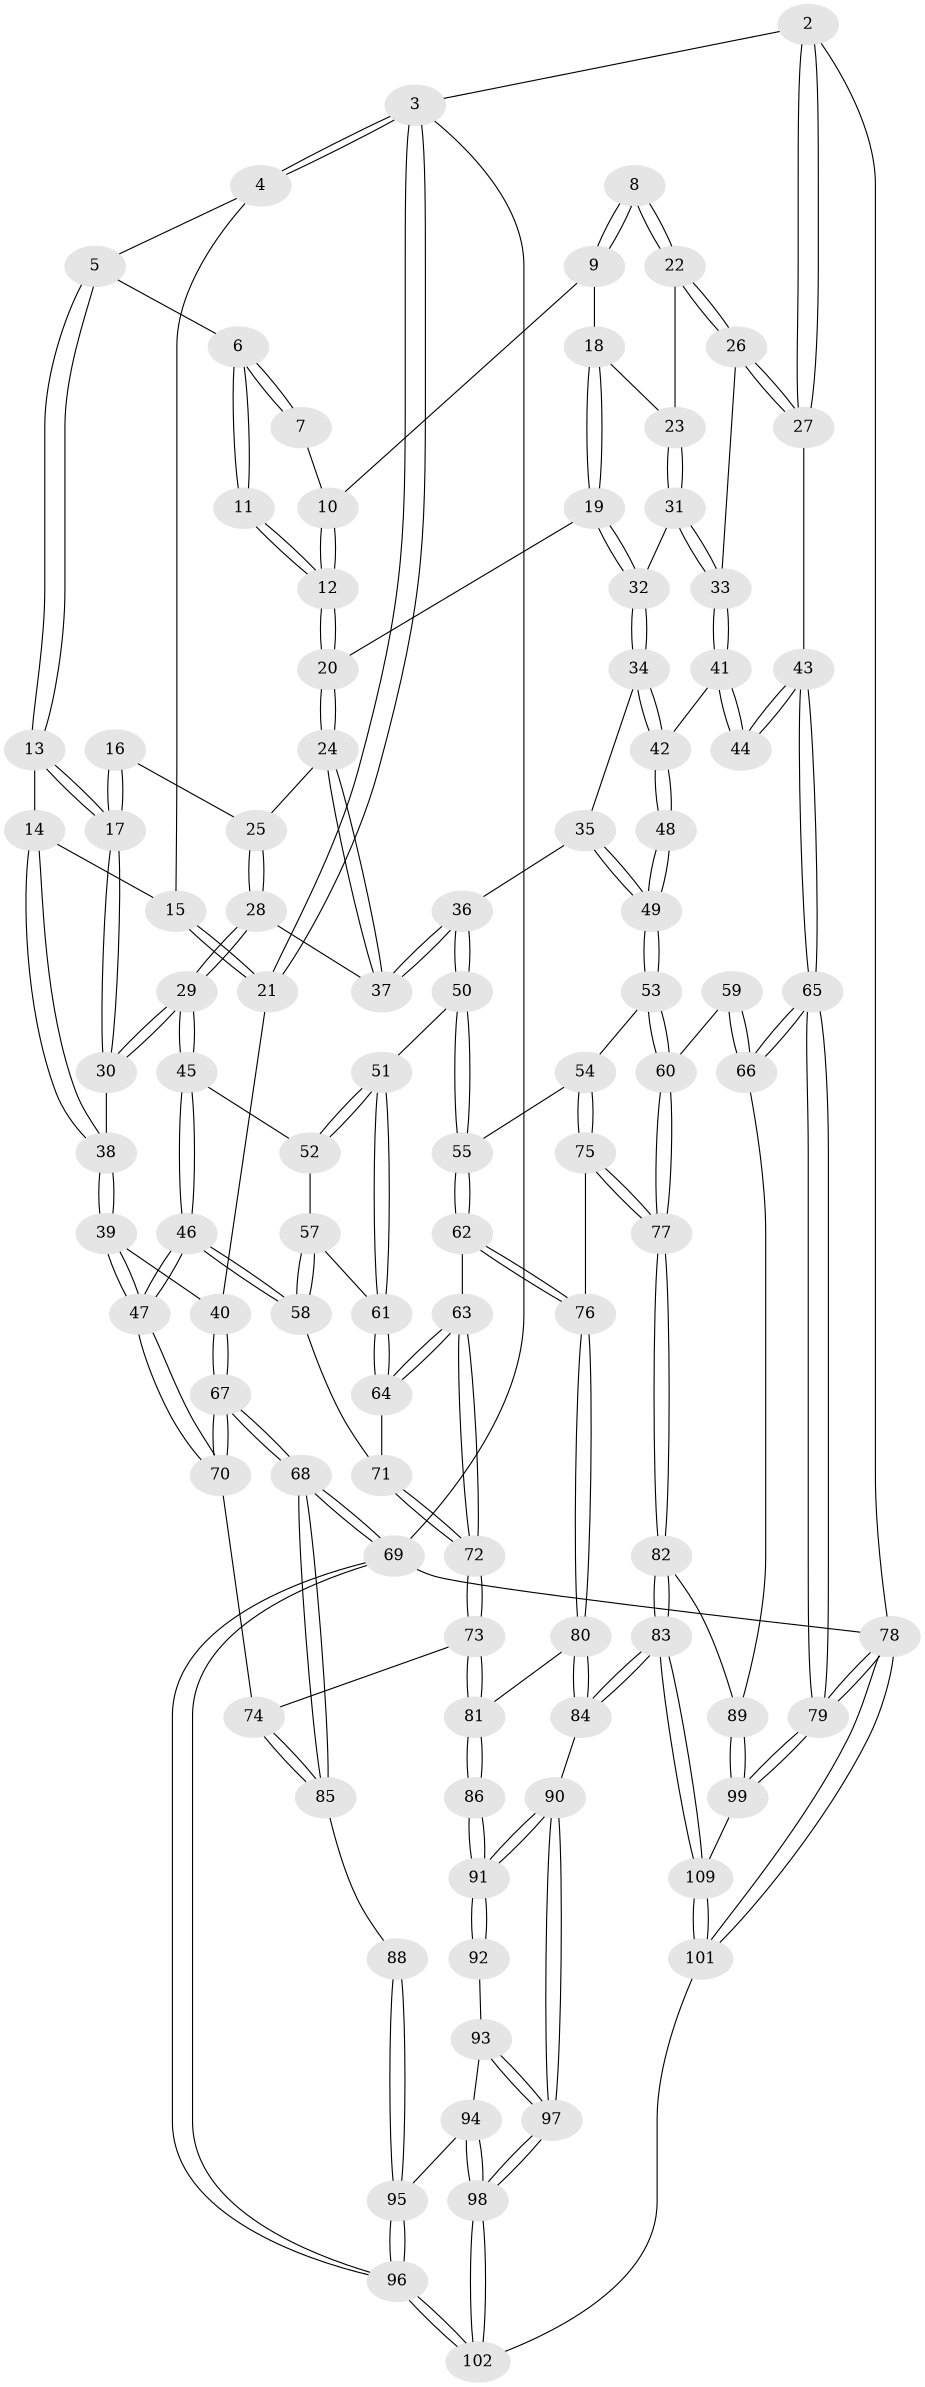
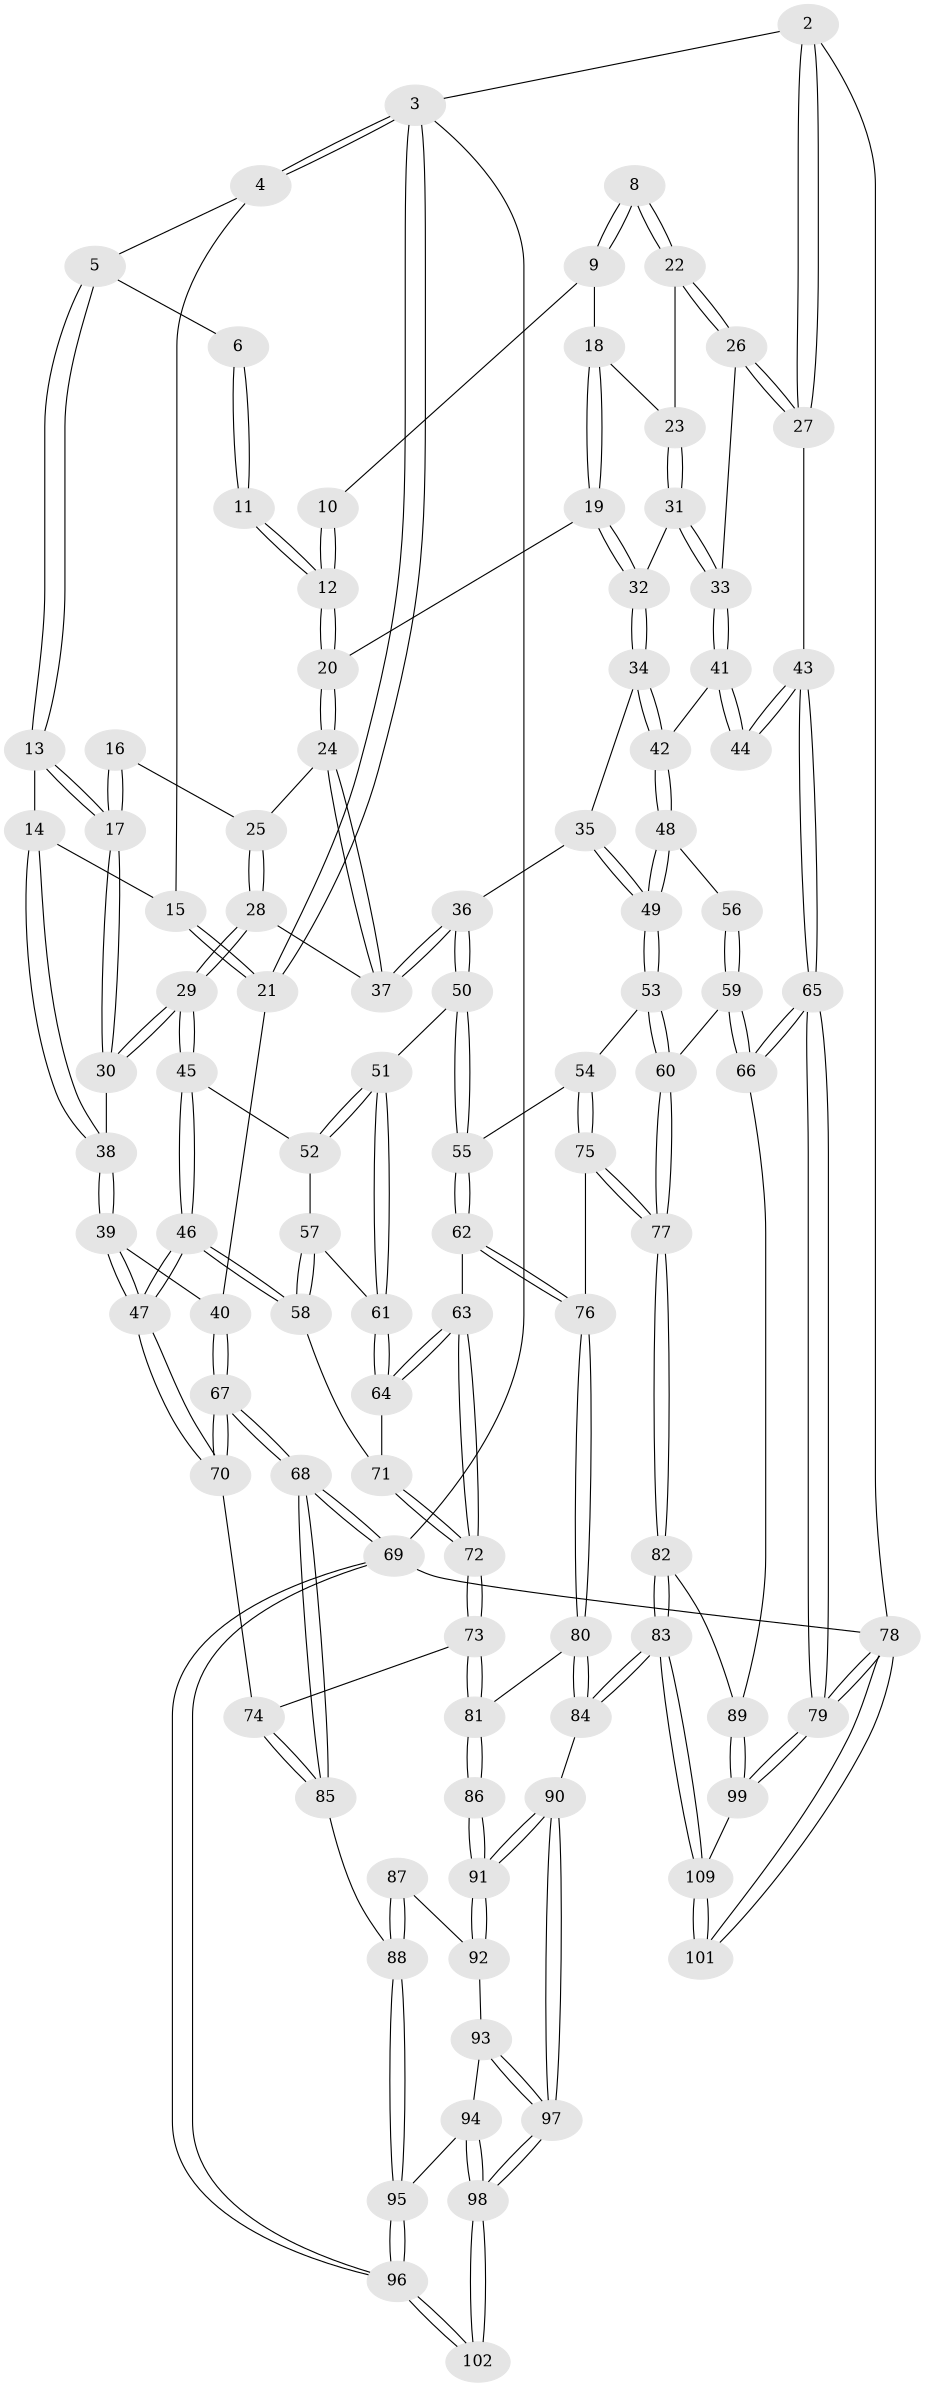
(301, 428) -> none
none -> (732, 911)
none -> (397, 1878)
(657, 2200) -> none
